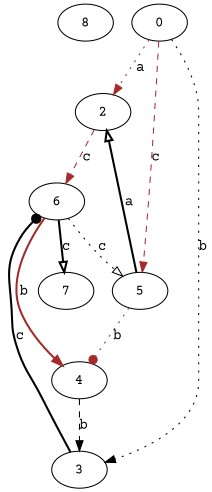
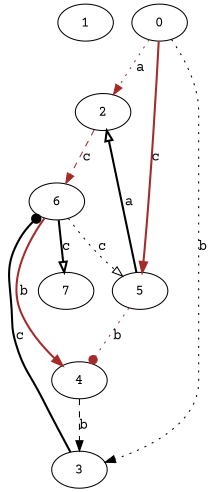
(86, 23) -> (86, 23)
(152, 152) -> (152, 152)
